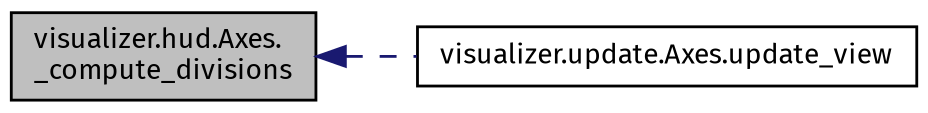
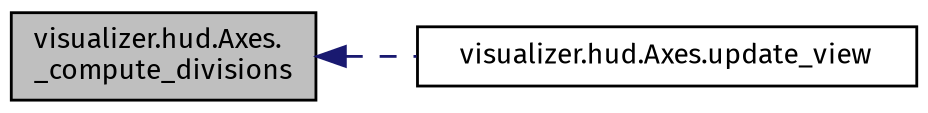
(667, 56) -> (667, 56)
